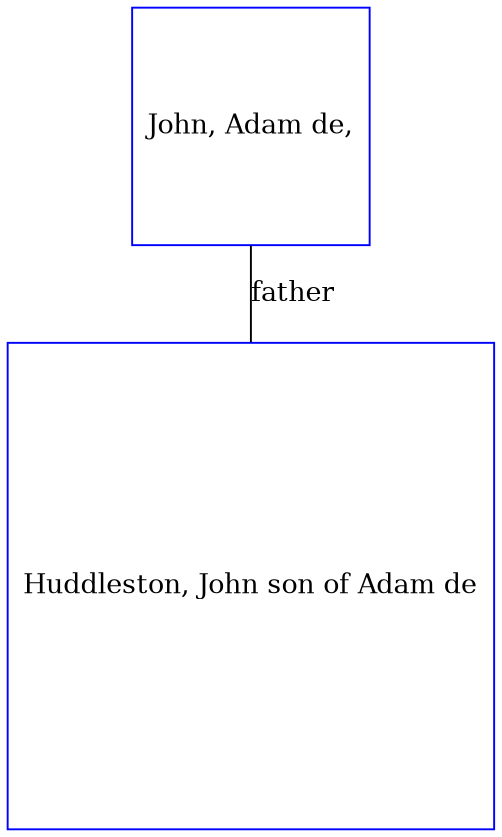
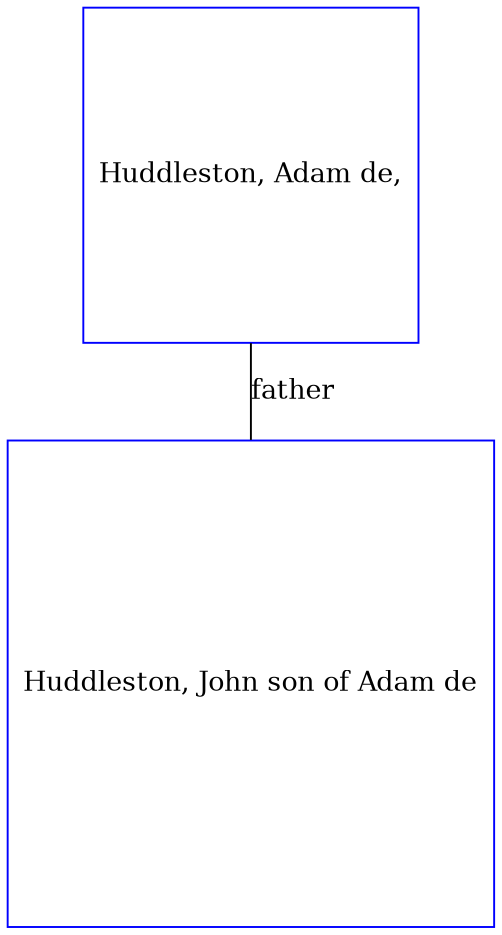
(251, 126) -> (251, 175)
